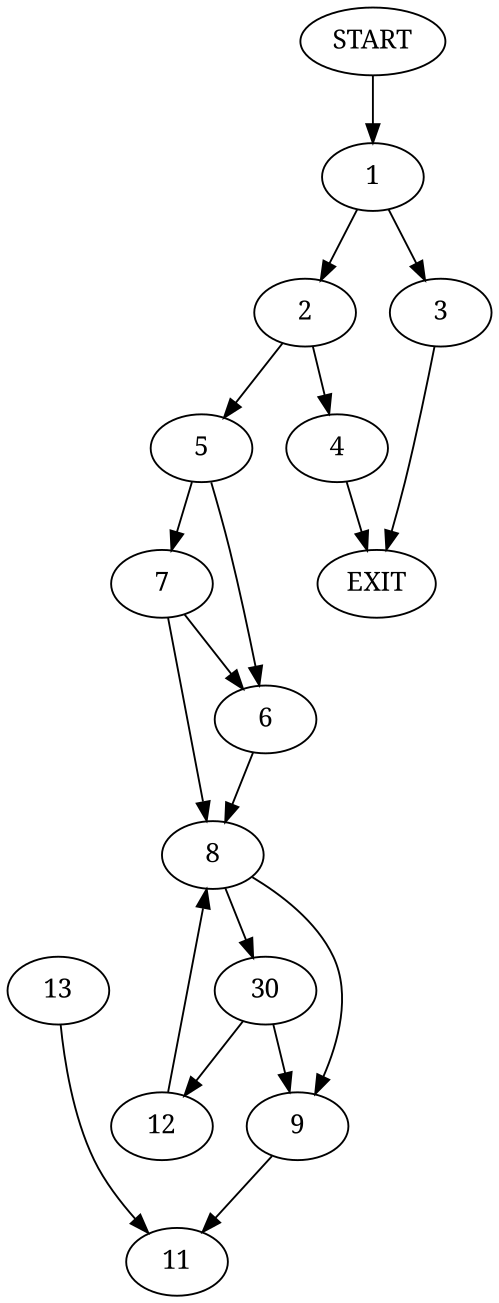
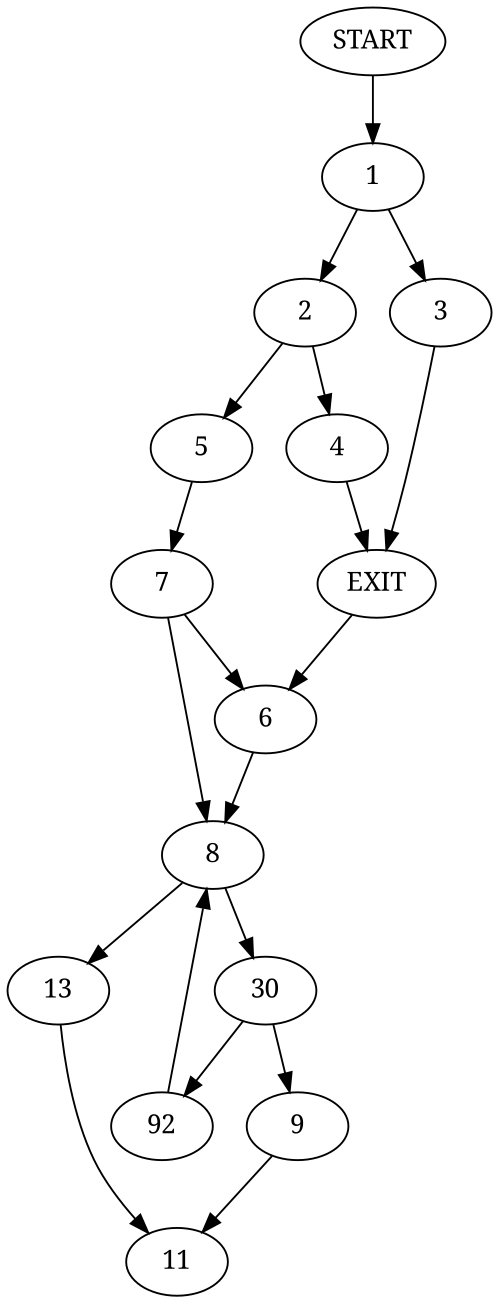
(235, 574) -> (327, 645)
(335, 961) -> (143, 917)
(162, 1126) -> (162, 1126)
